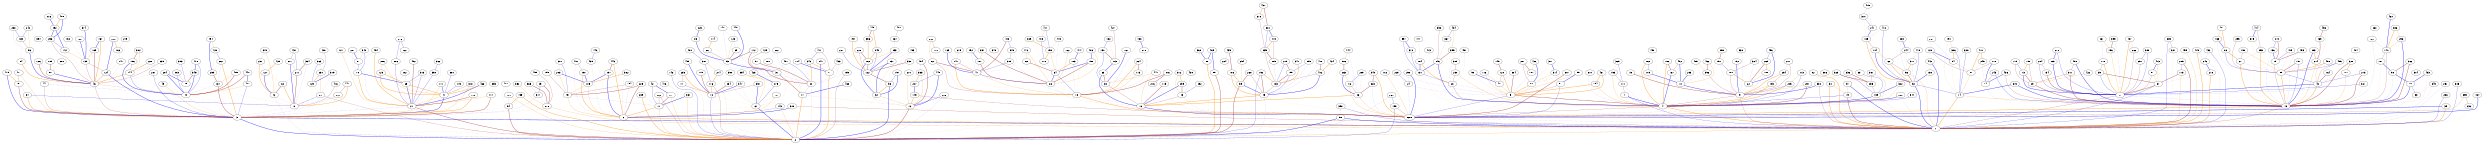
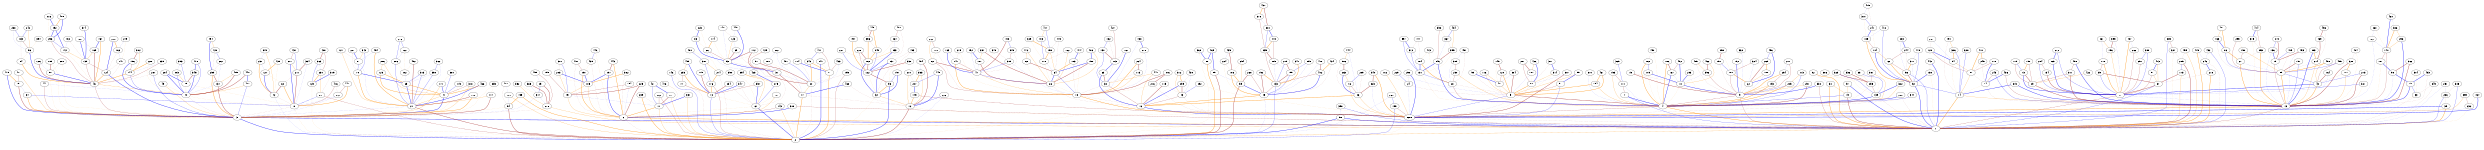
(321, 56) -> (321, 56)
(229, 88) -> (215, 99)
(1927, 97) -> (1927, 97)
(1052, 137) -> (1056, 137)
